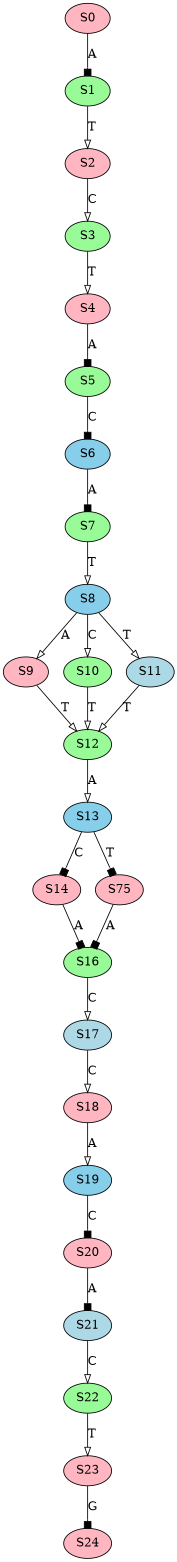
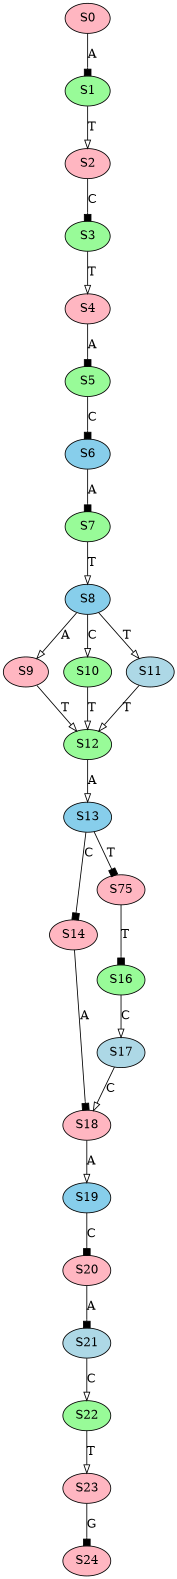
(88, 196) -> (88, 196)
(71, 922) -> (80, 1026)
(110, 926) -> (125, 935)
